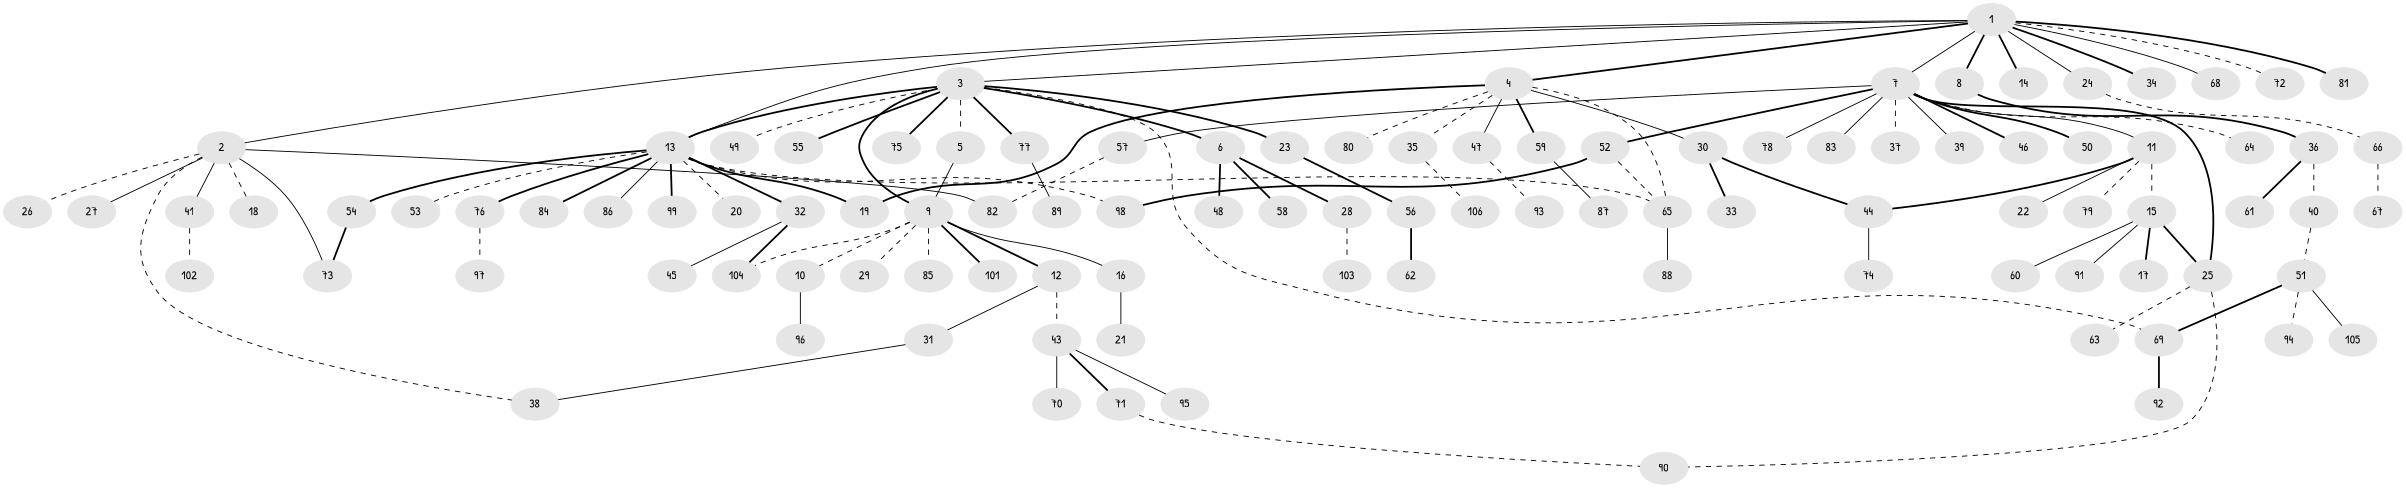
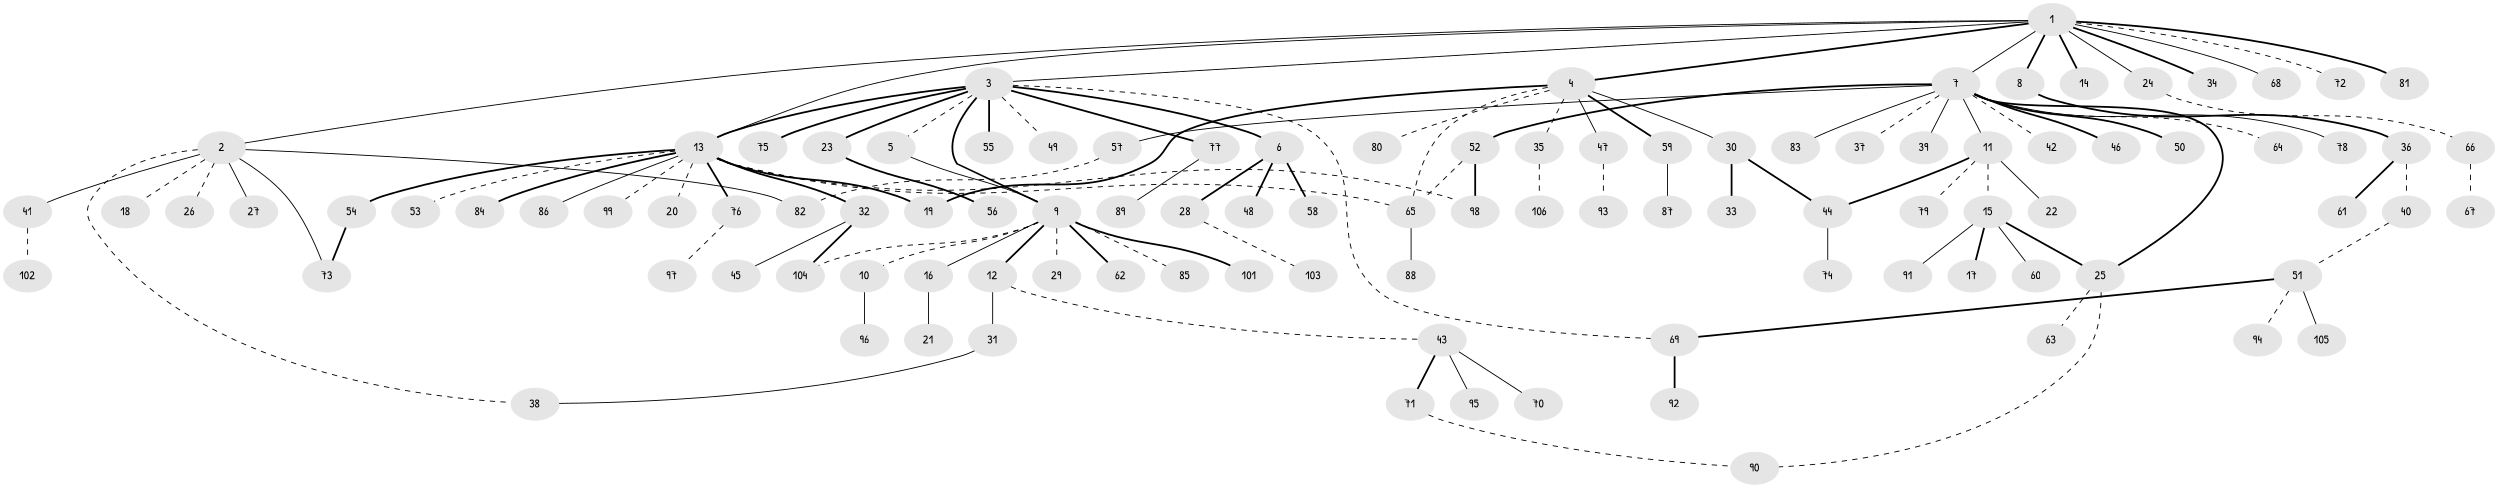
none -> (2052, 148)
(671, 180) -> (649, 183)
(1411, 244) -> (1089, 244)
